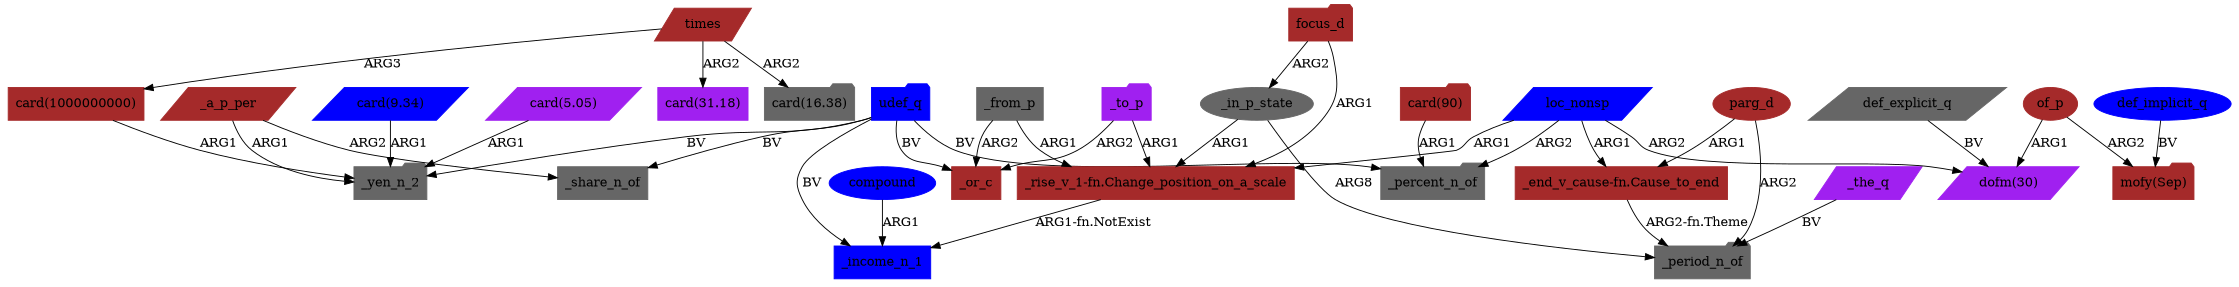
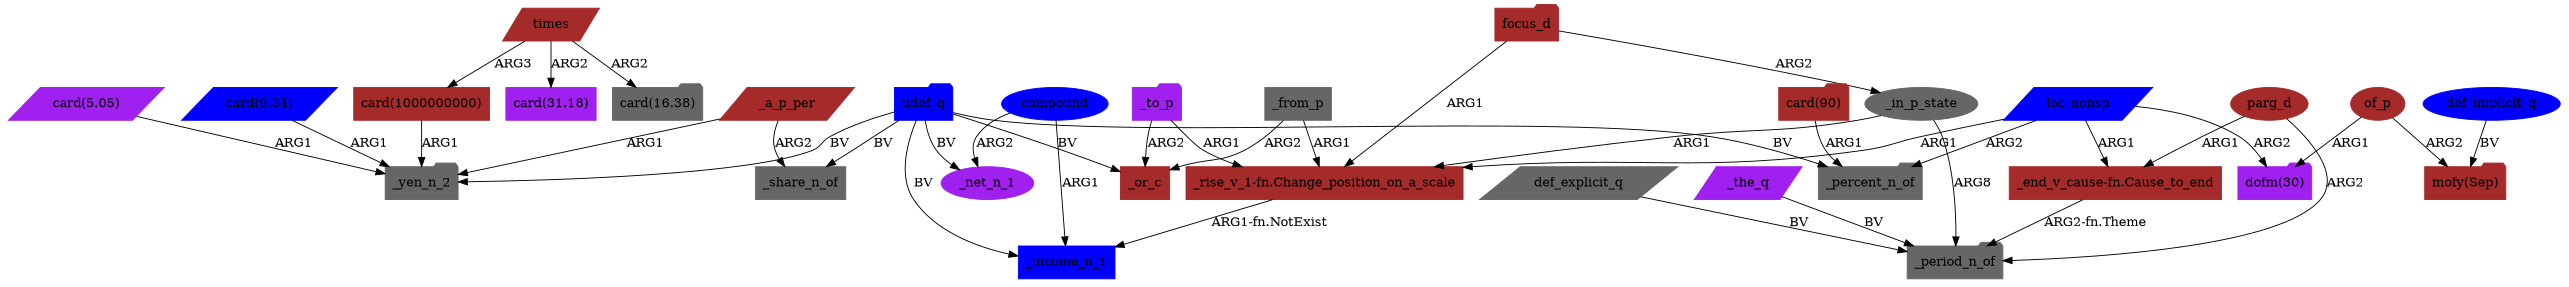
(1954, 141) -> (1770, 223)
none -> (987, 183)
(2009, 183) -> (2275, 183)
